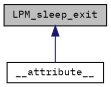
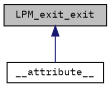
(55, 15) -> (55, 15)
